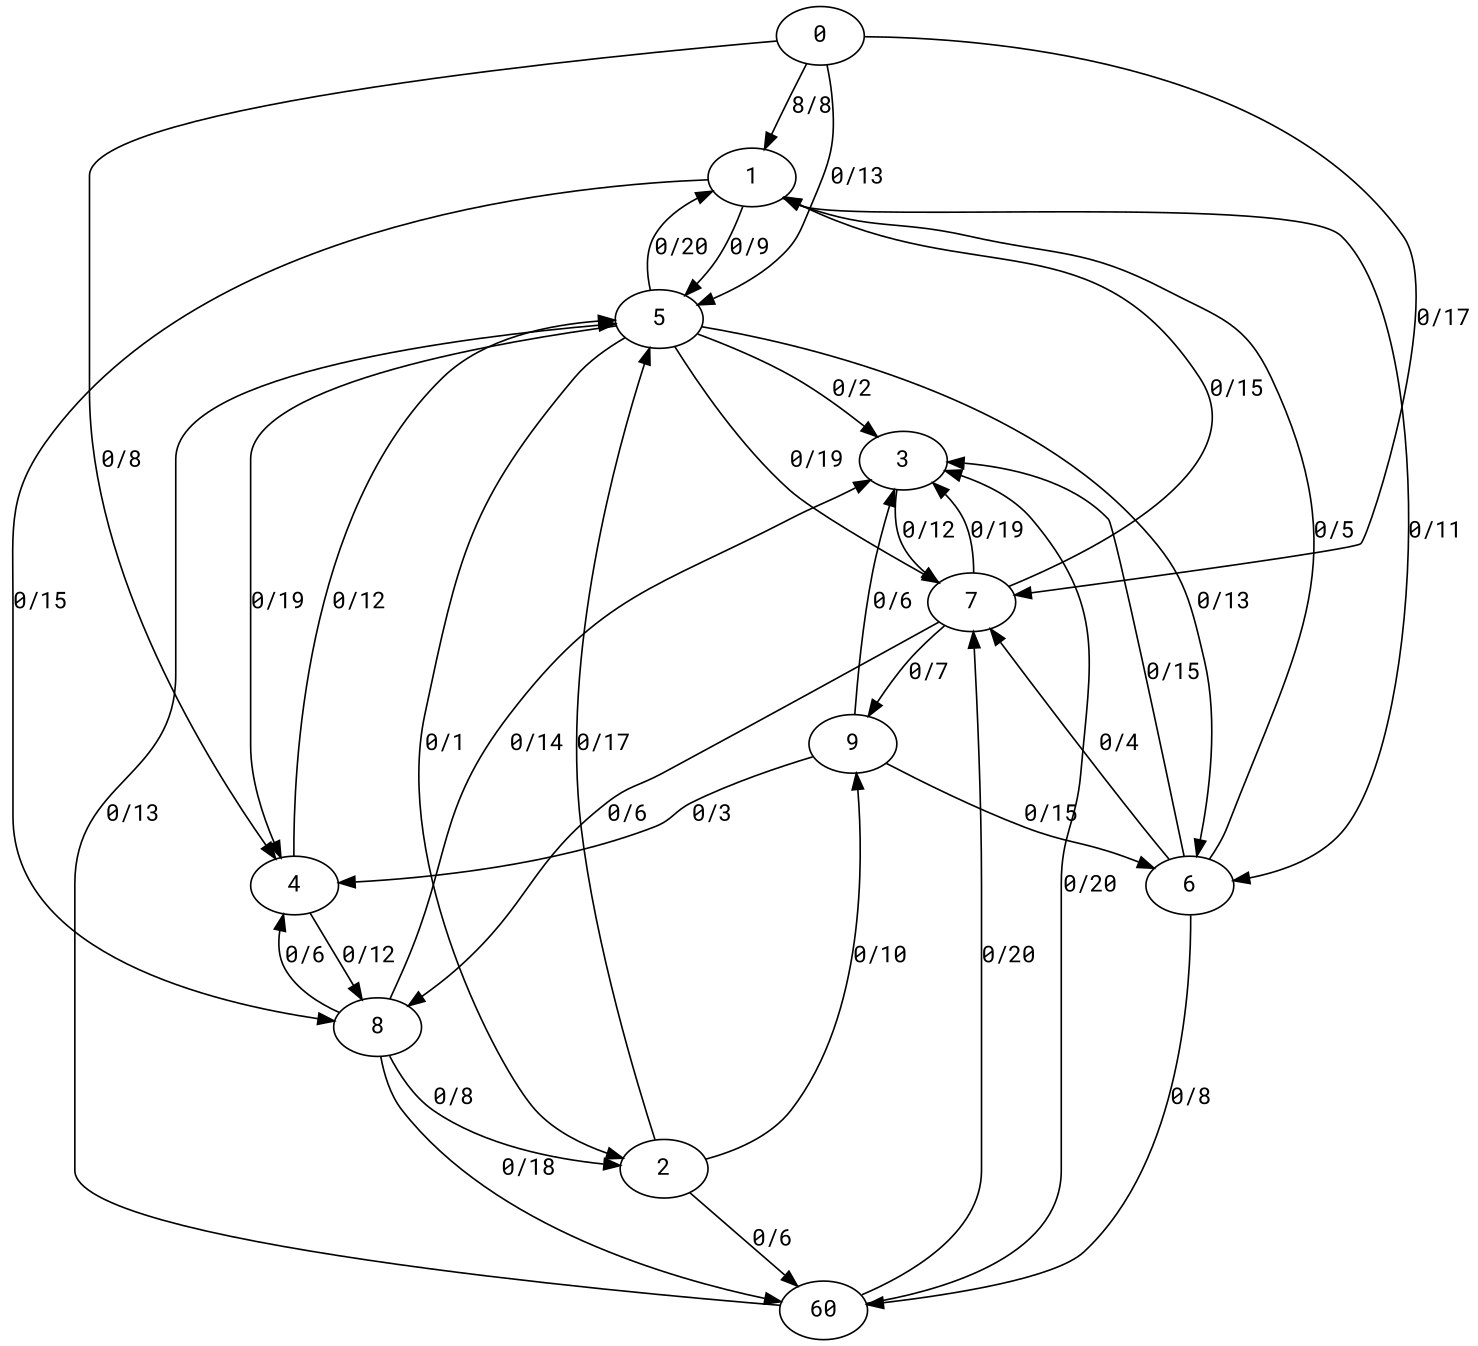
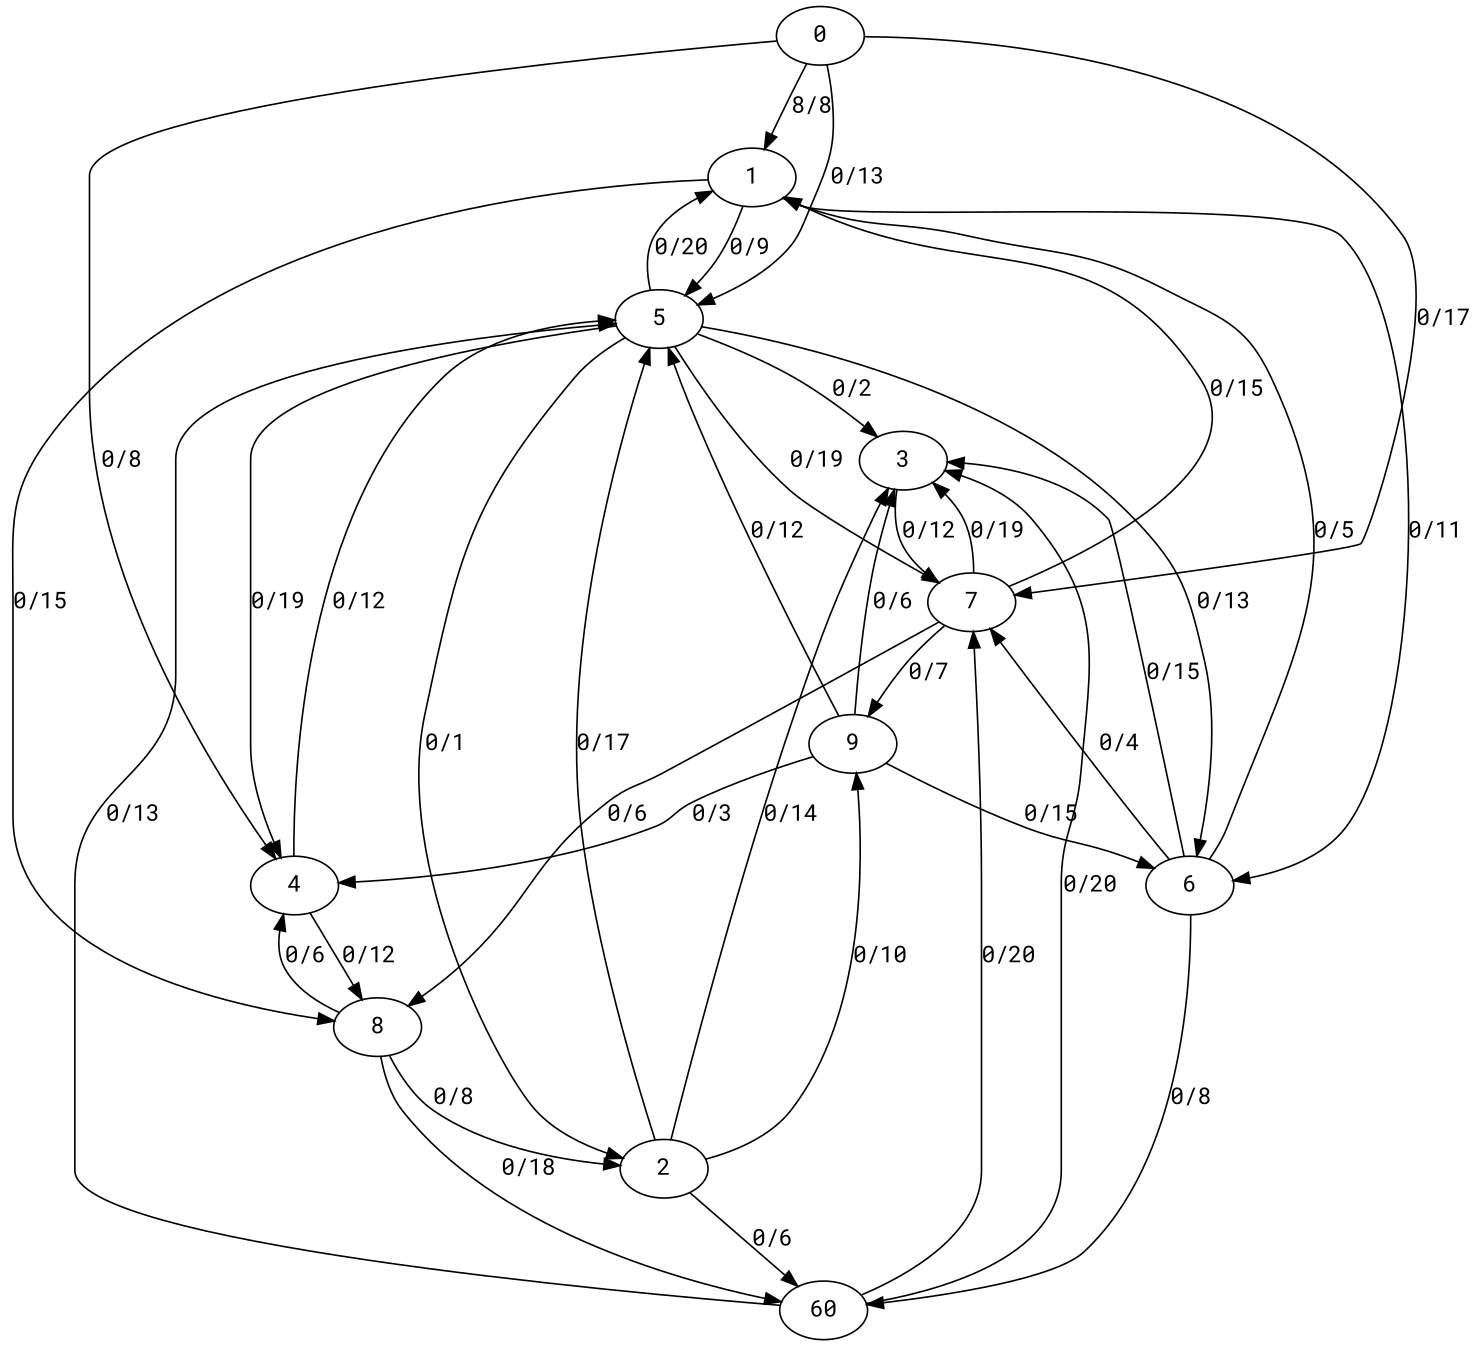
none -> (751, 542)
(544, 673) -> (761, 817)
